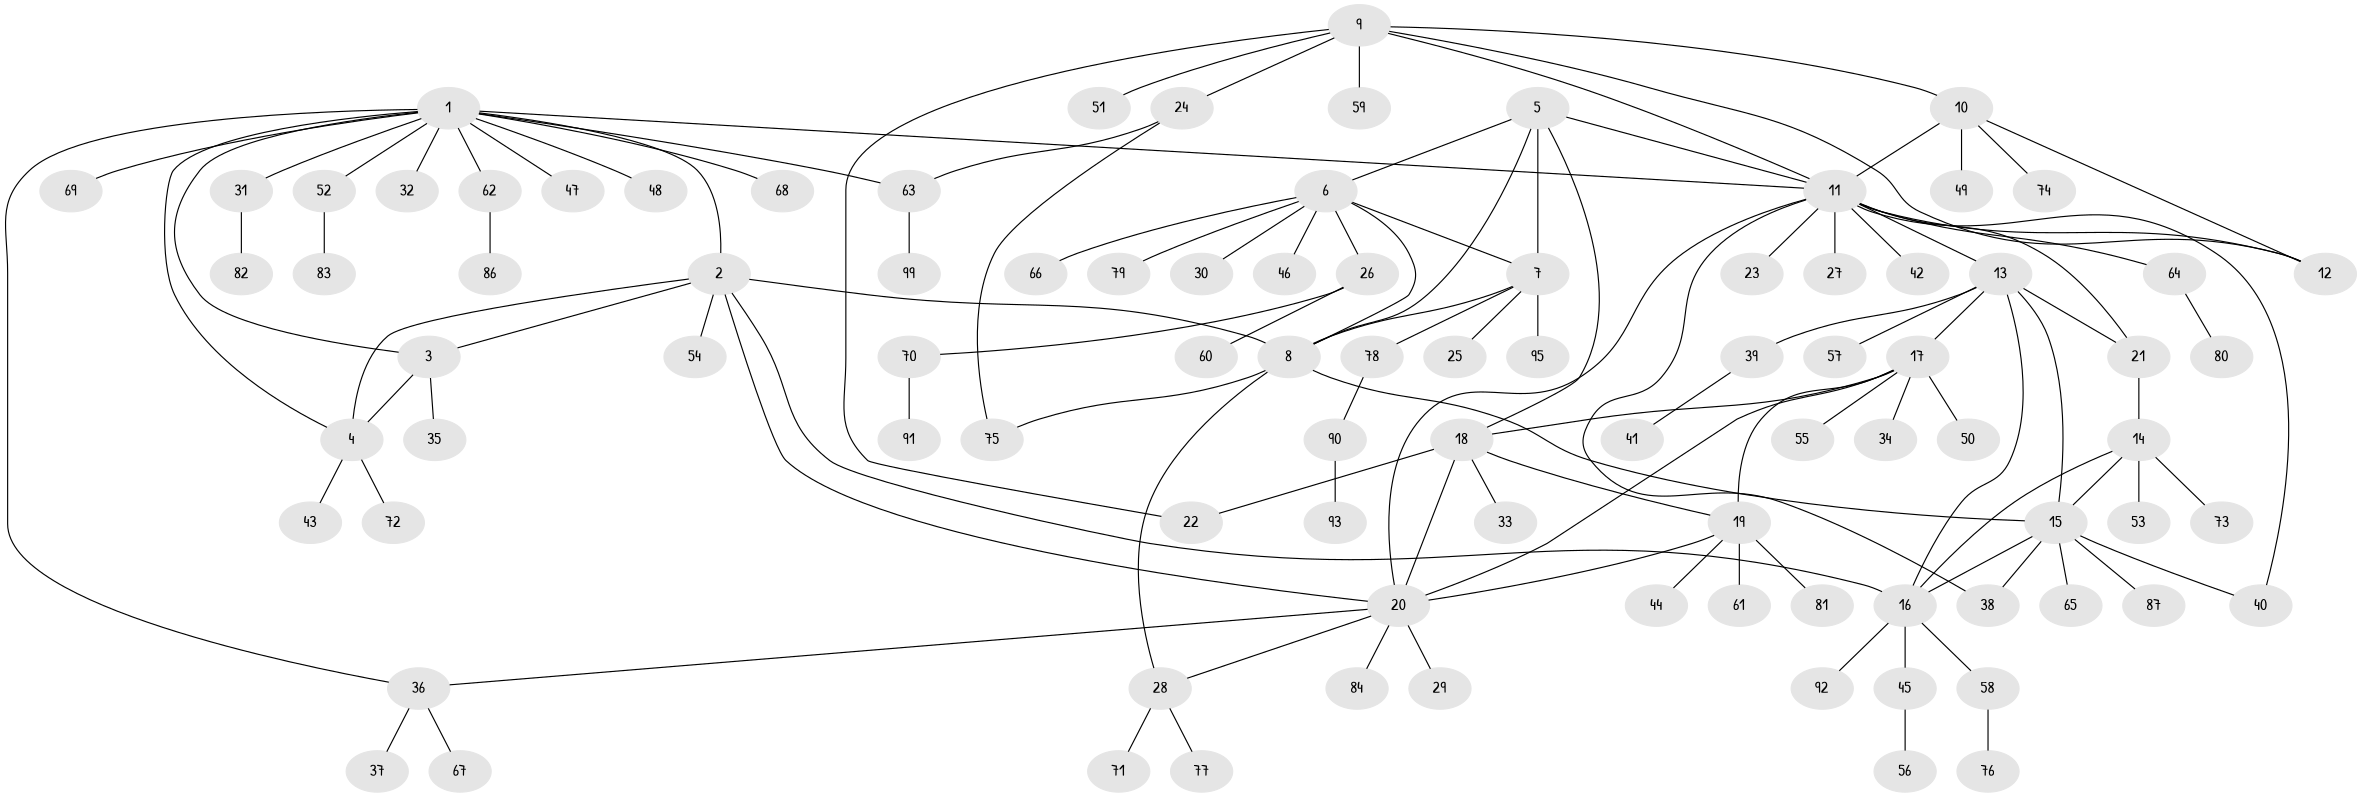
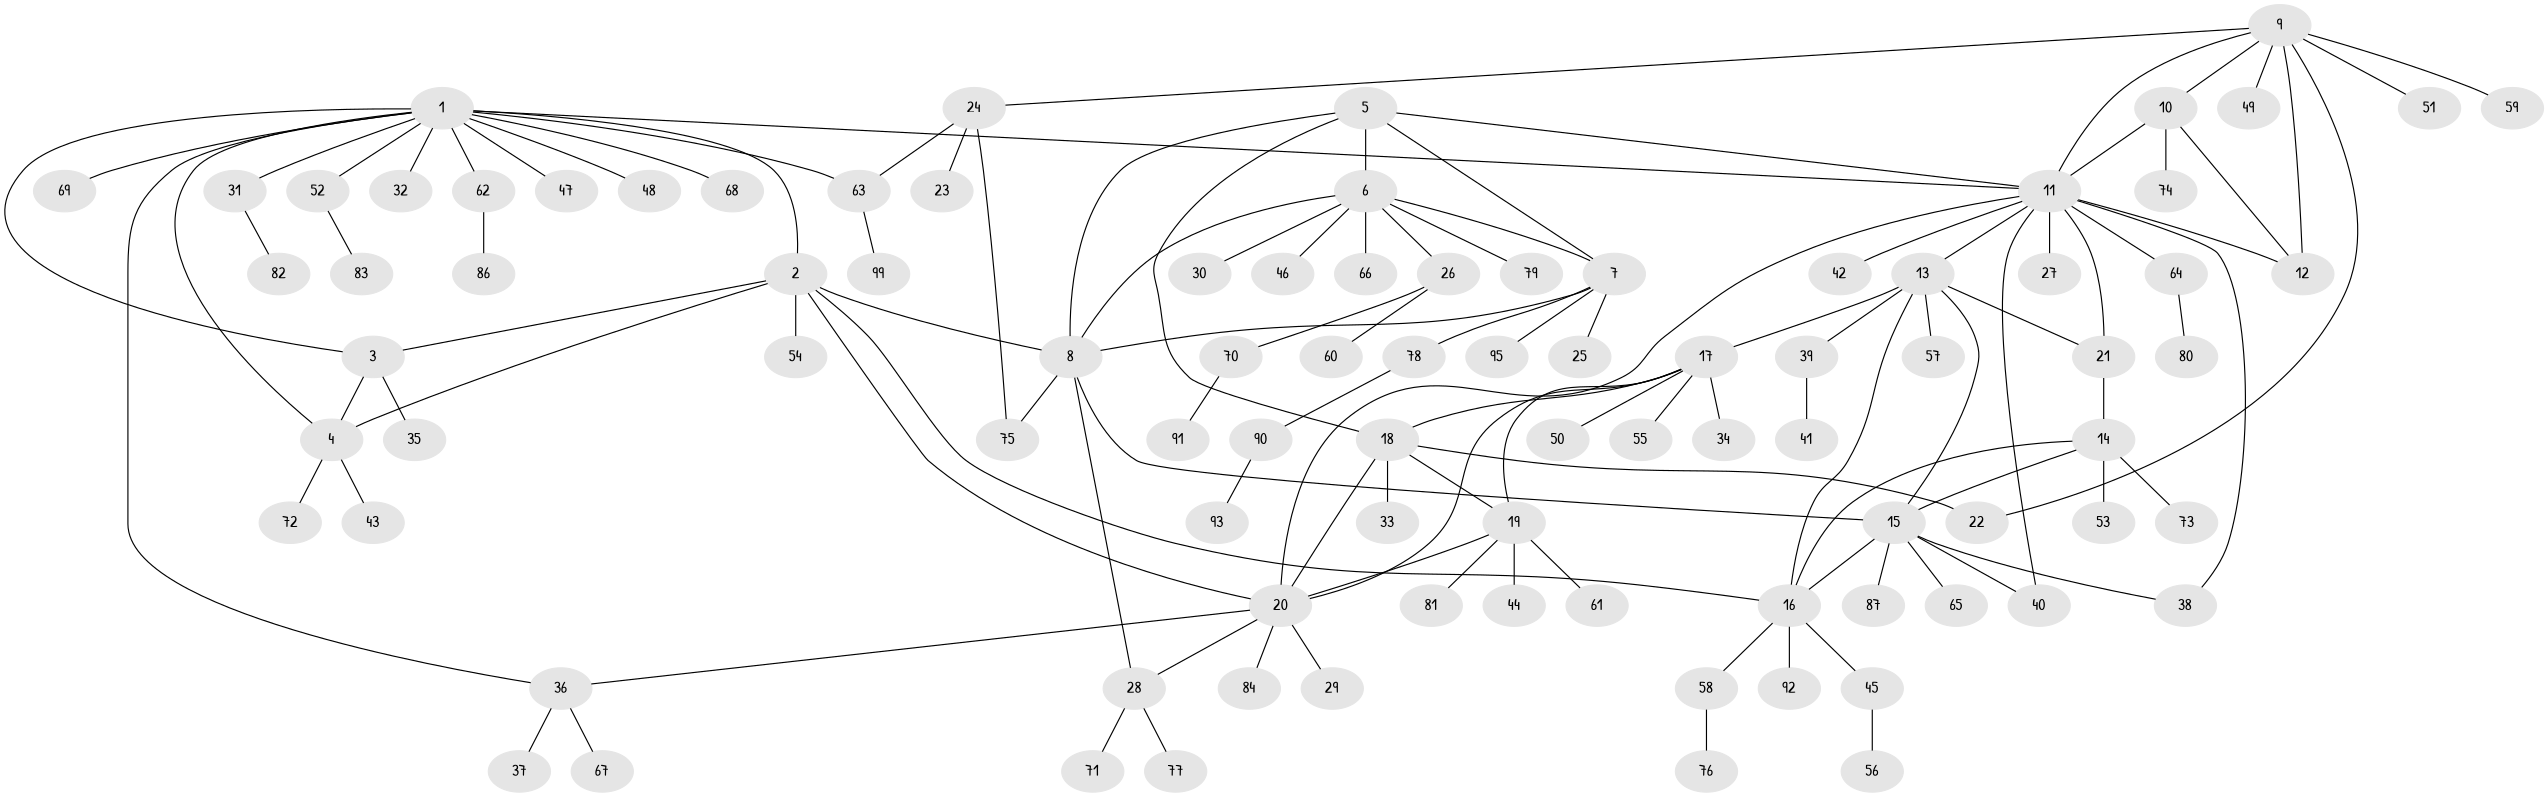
(1962, 150) -> (2264, 67)
(1794, 232) -> (958, 150)
